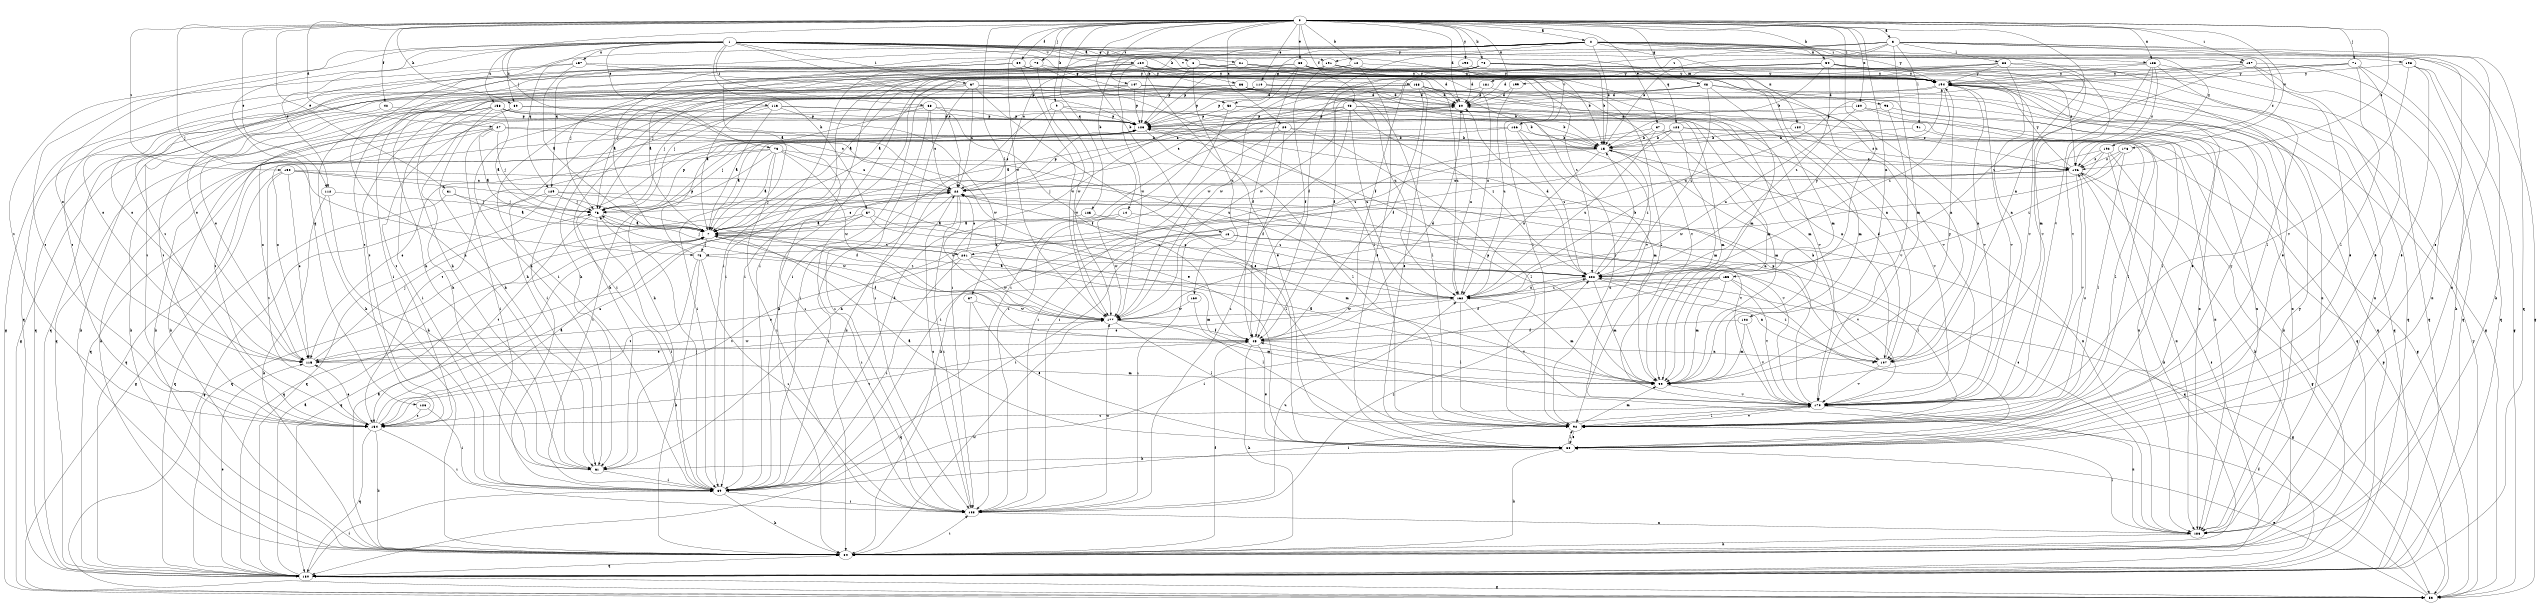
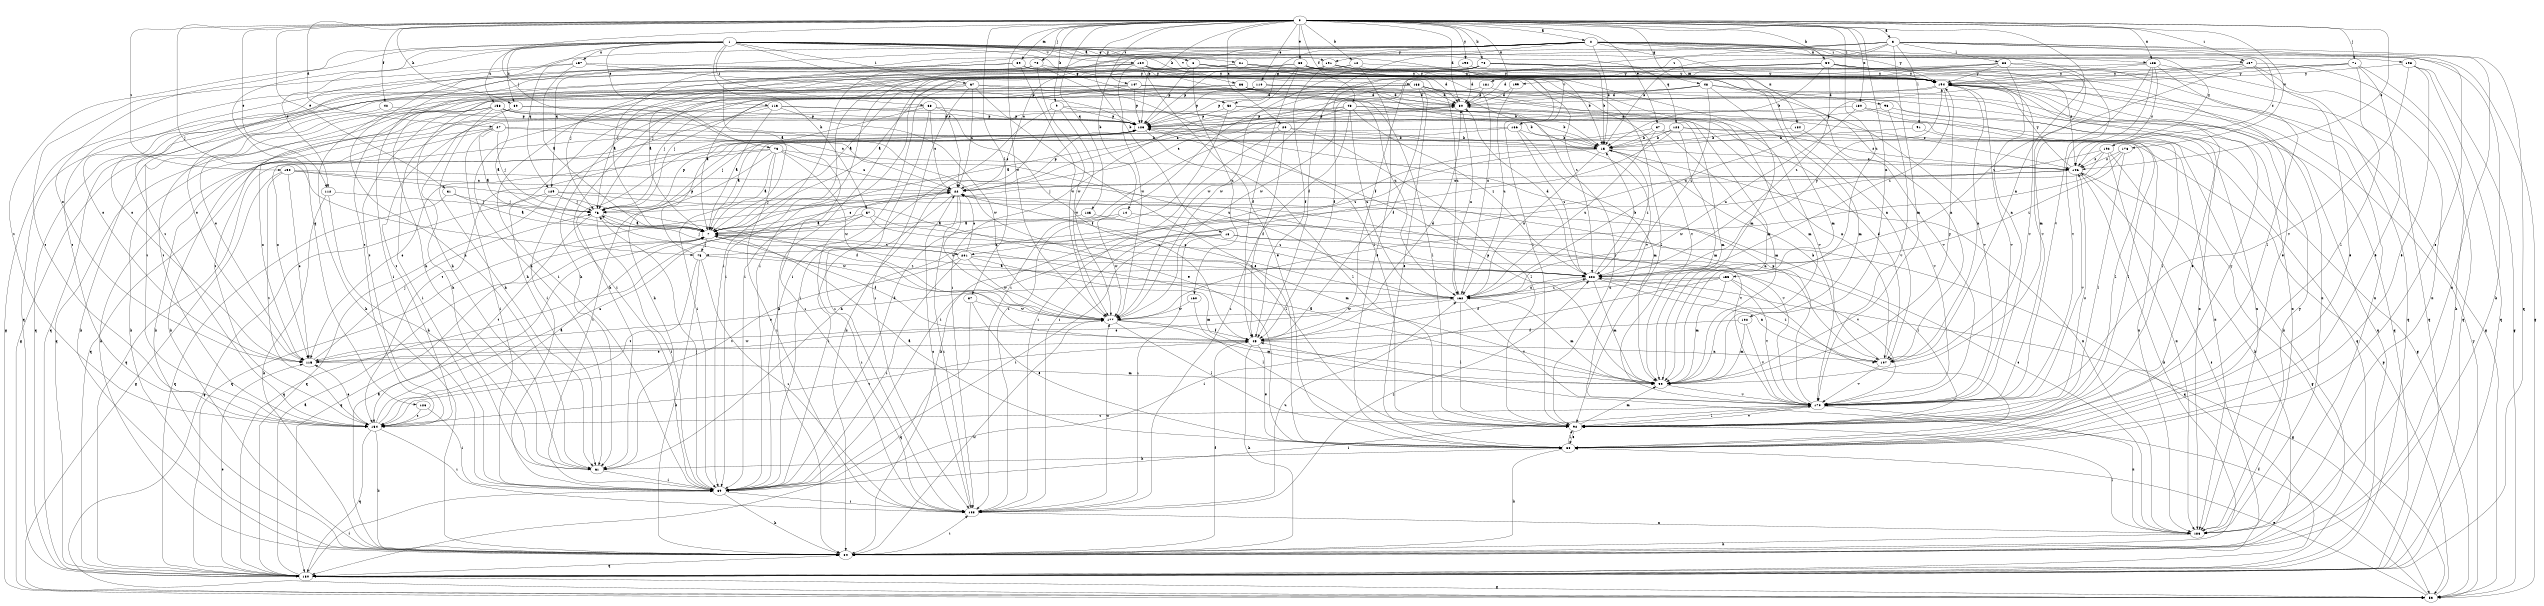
(1044, 42) -> (1044, 42)
